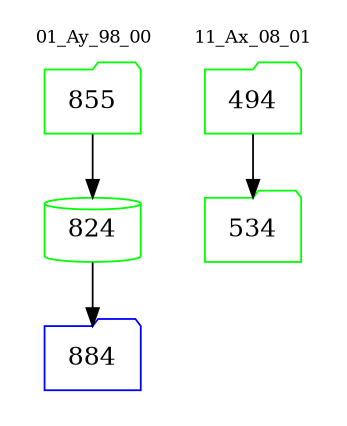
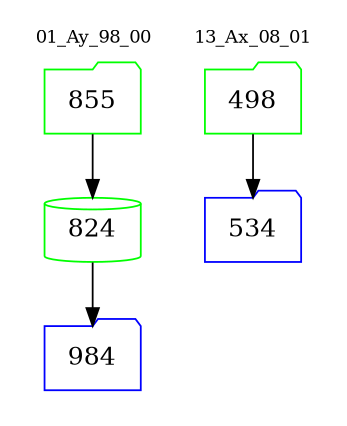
(253, 38) -> (253, 38)
(253, 102) -> (253, 102)
(253, 230) -> (253, 230)
(93, 358) -> (93, 358)
